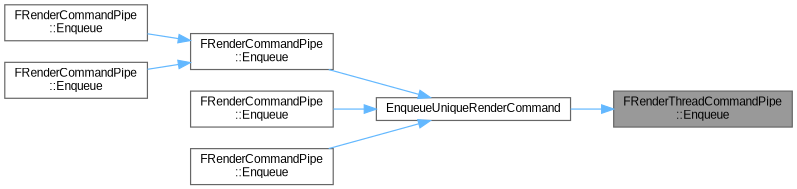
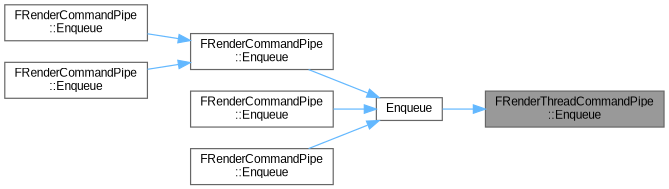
(473, 109) -> (409, 109)
